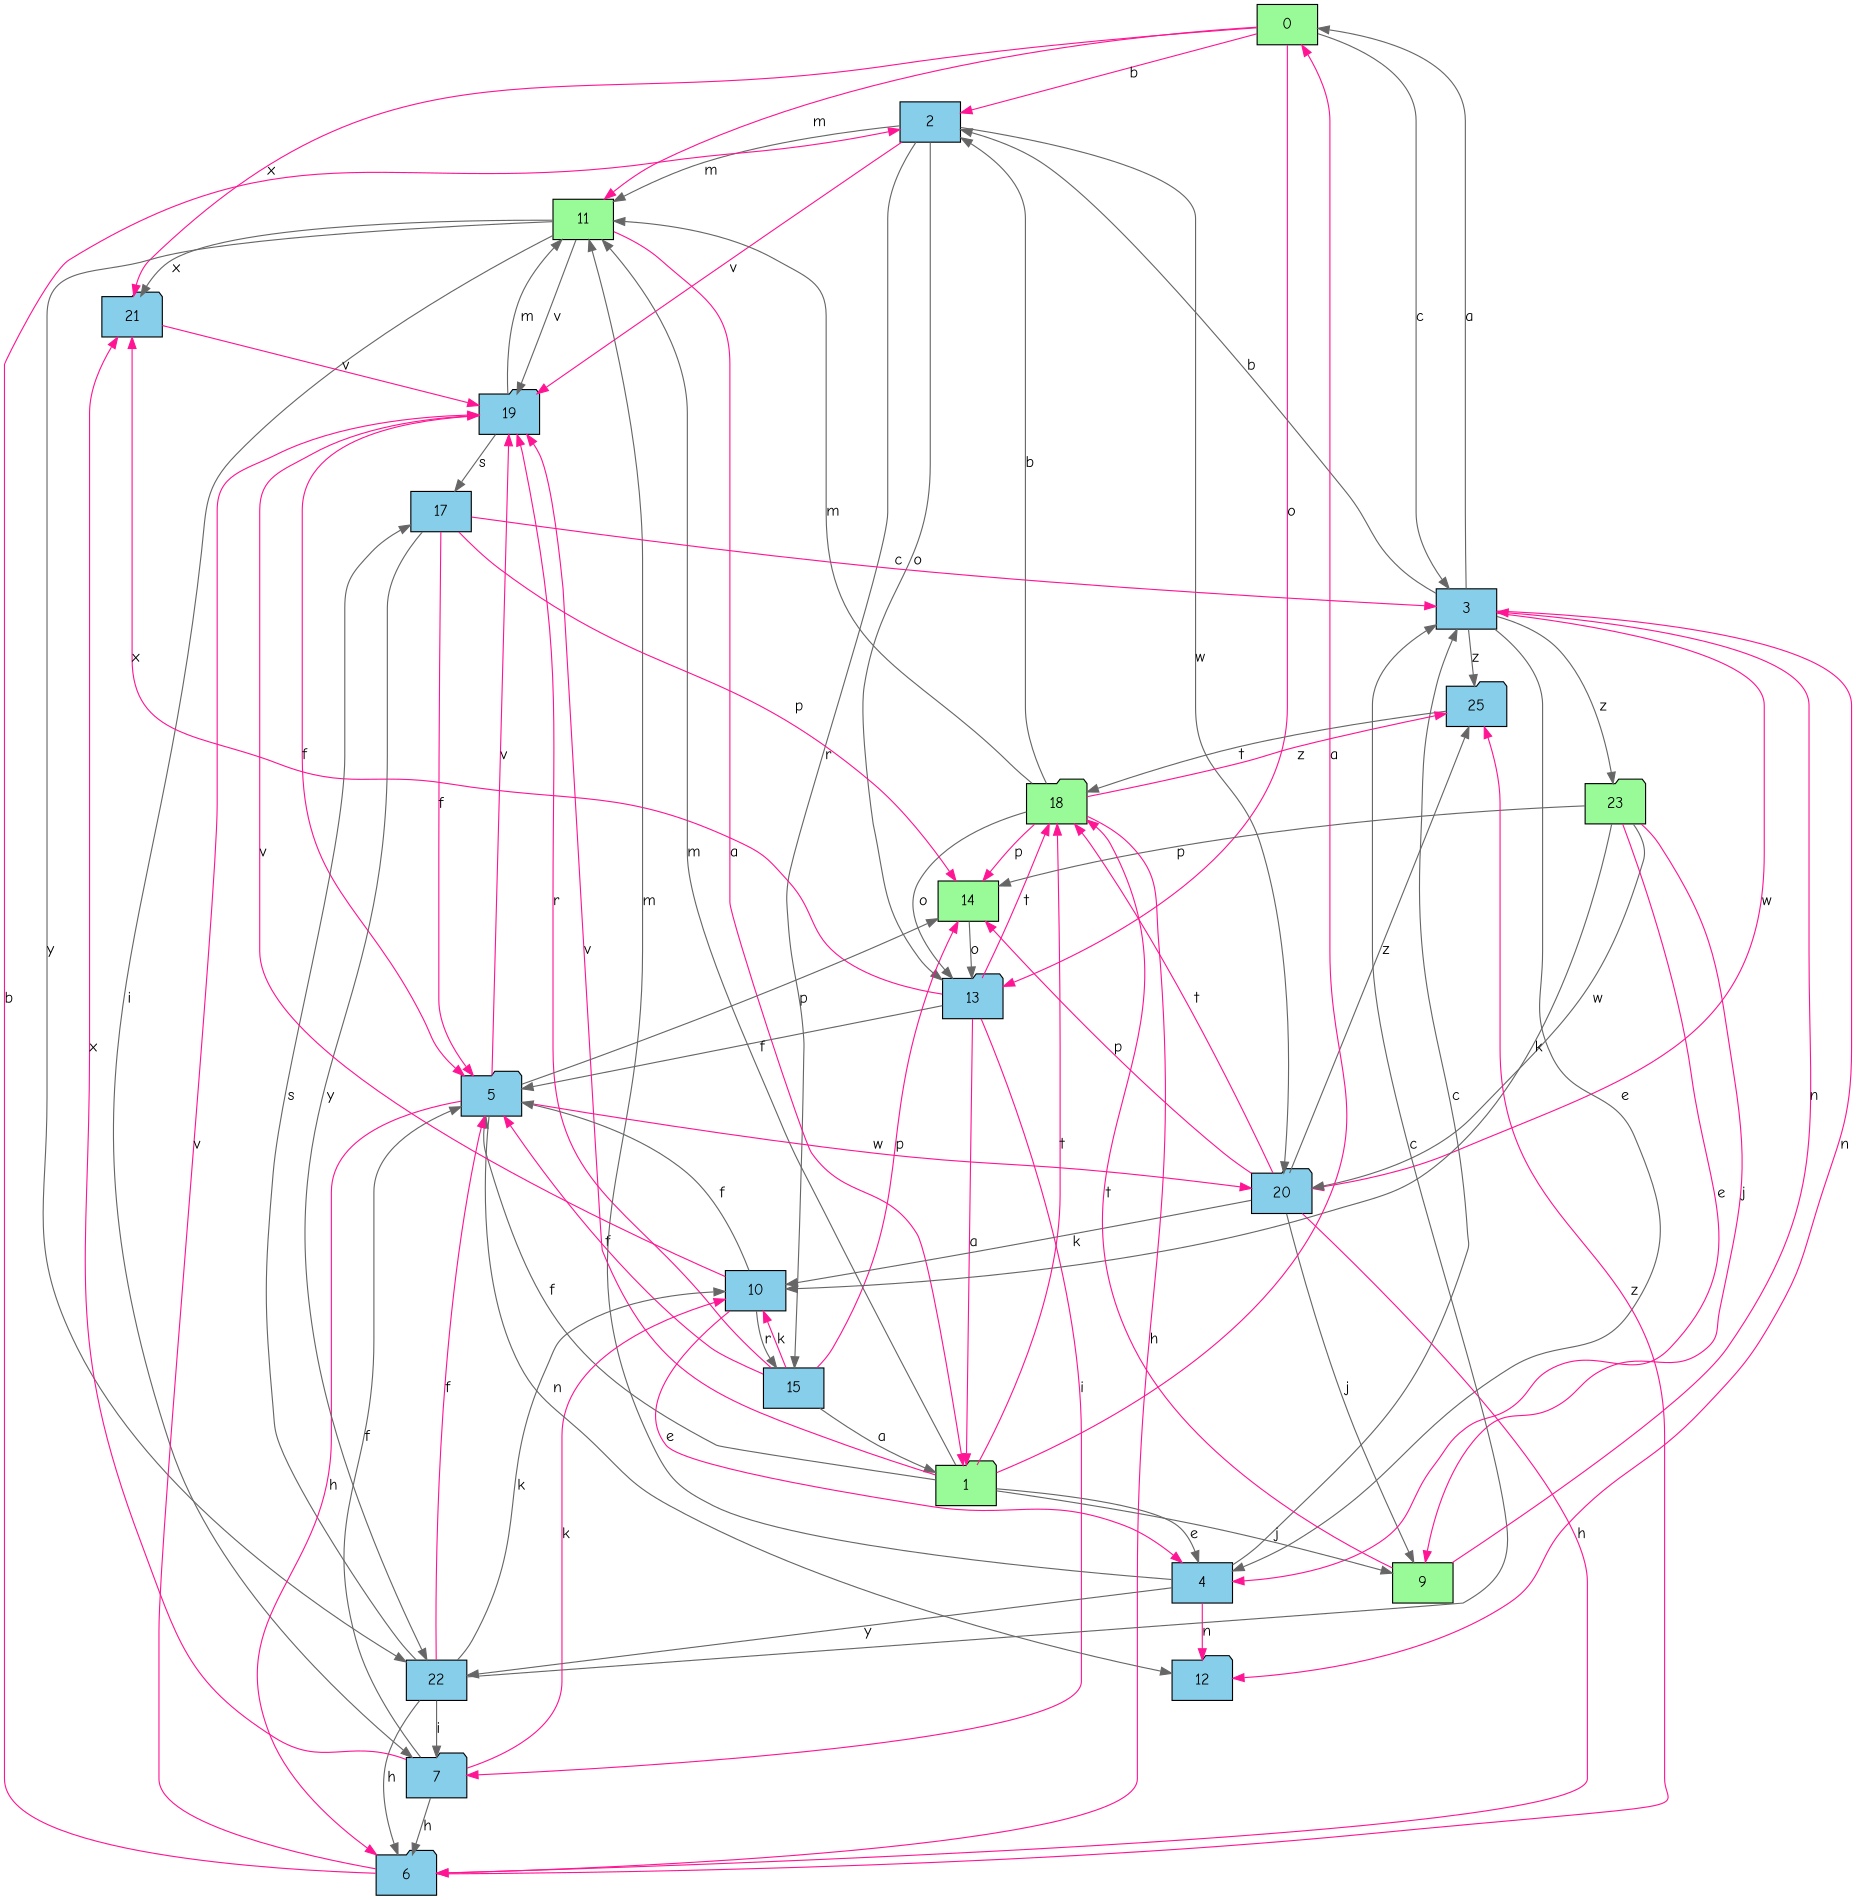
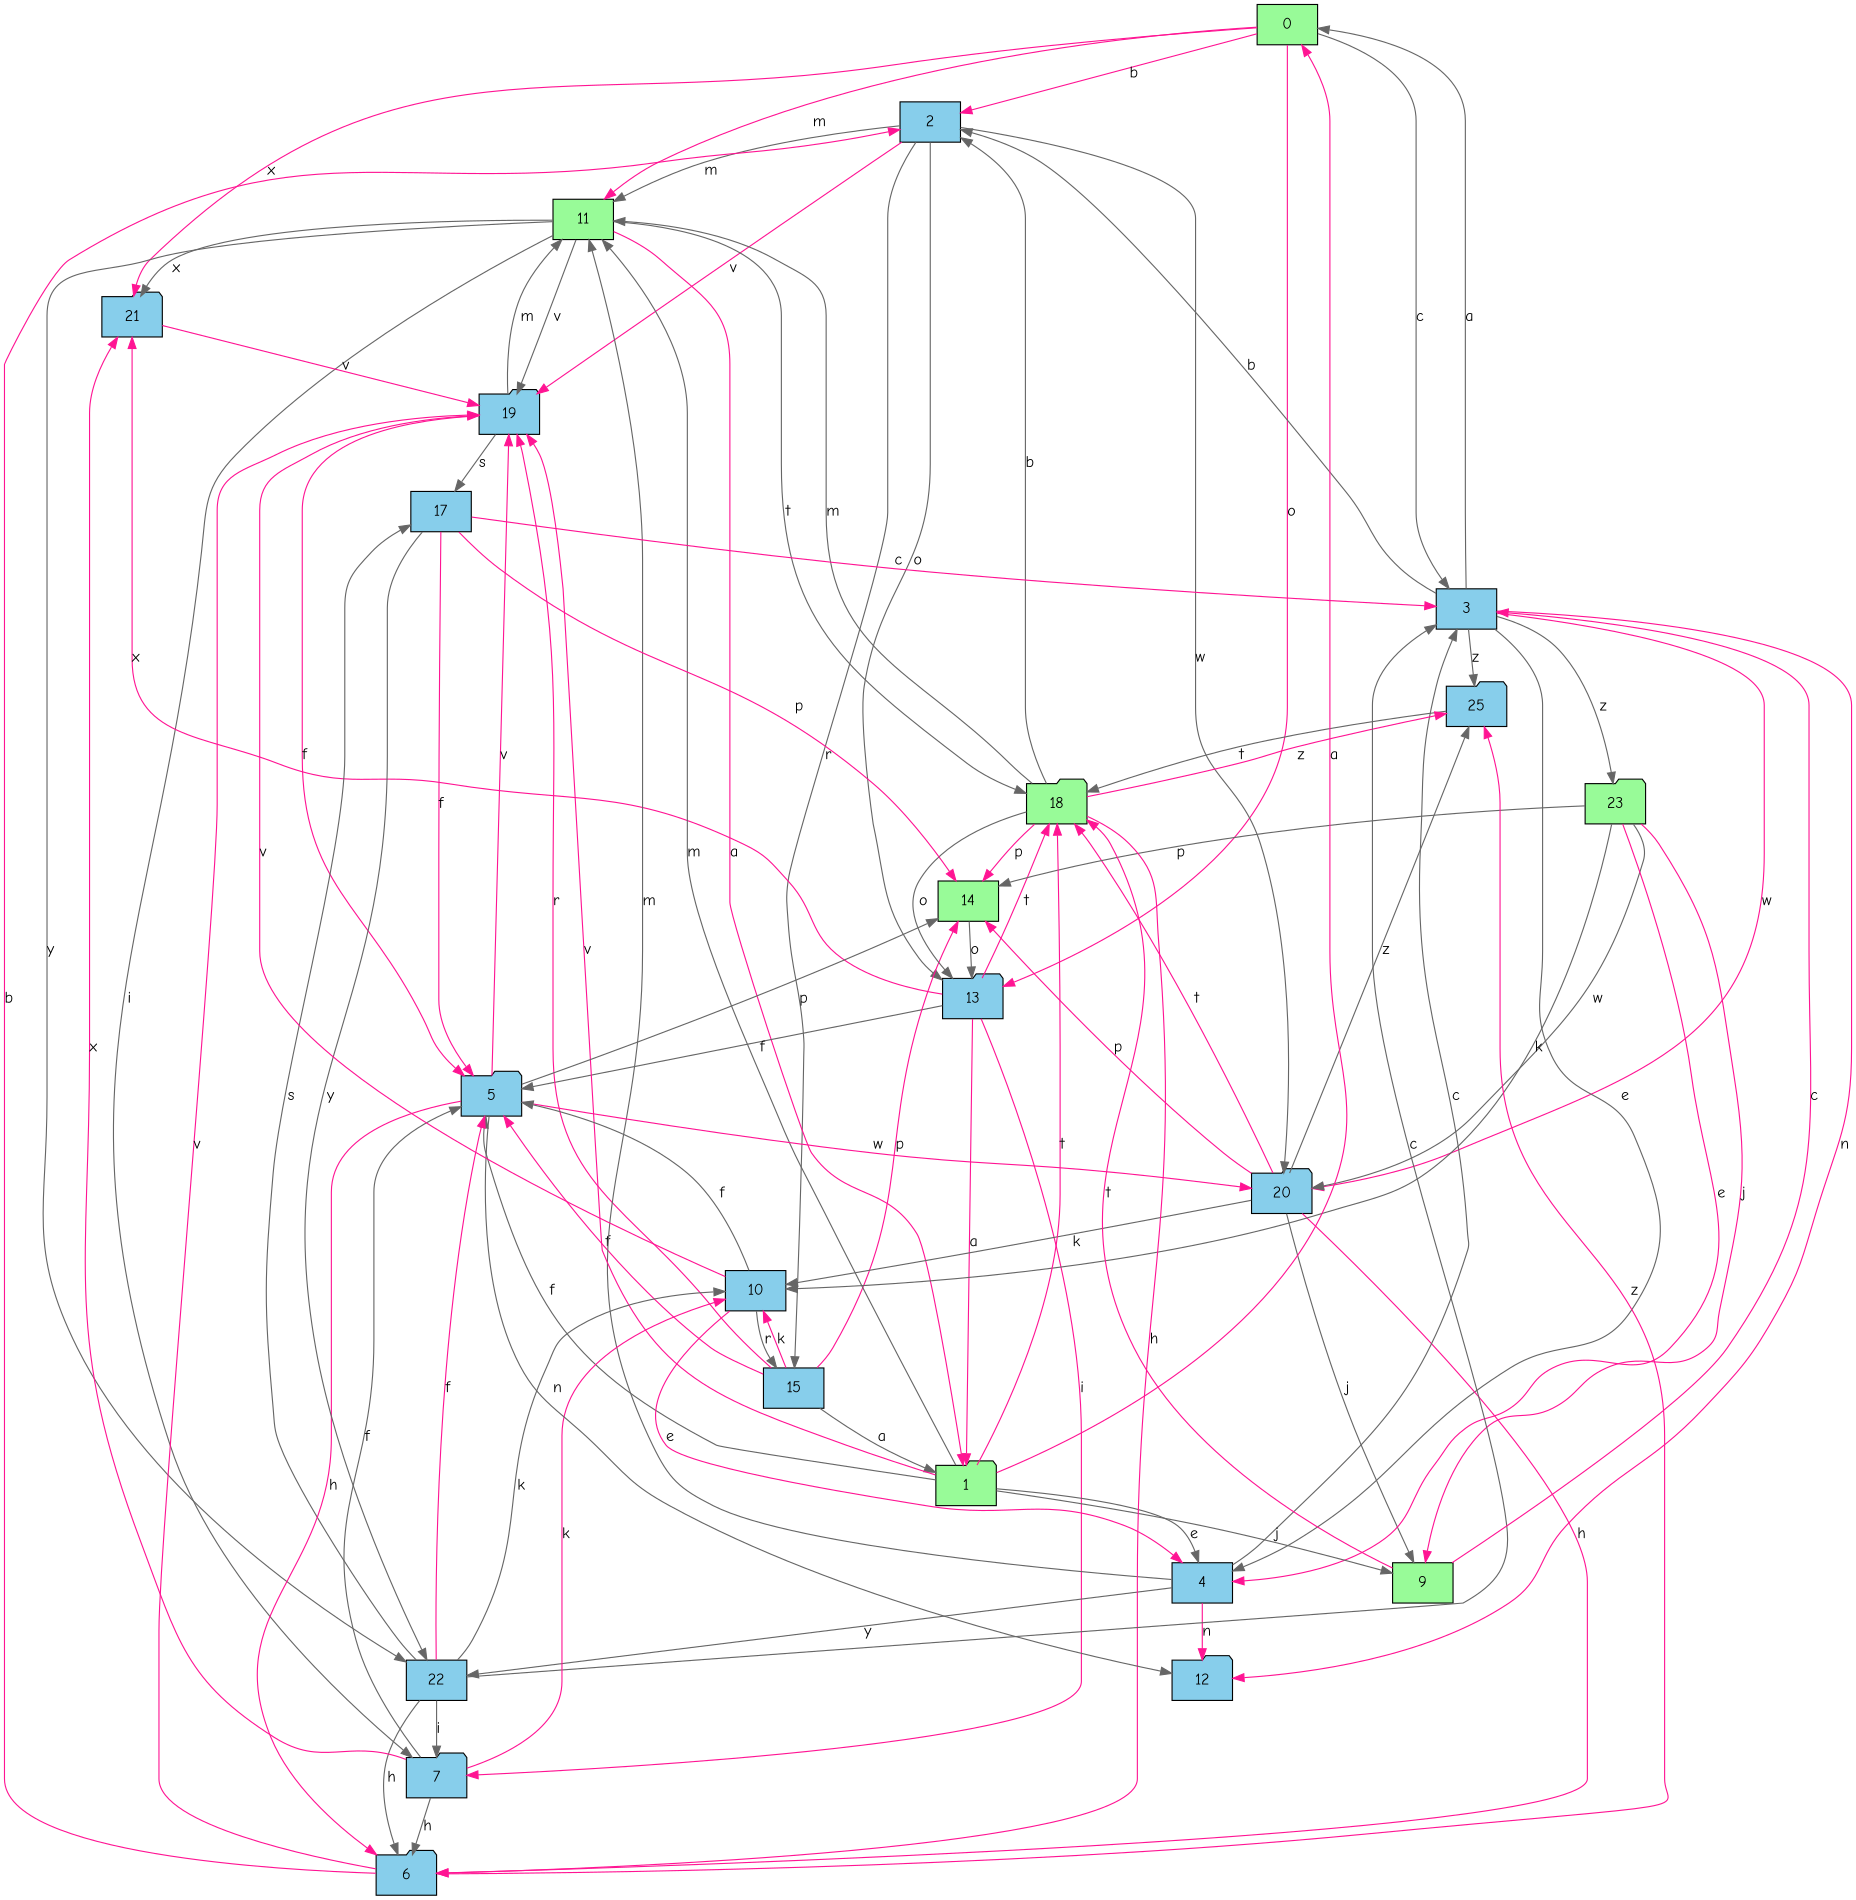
none -> (783, 498)
(1814, 1096) -> (1814, 1096)
